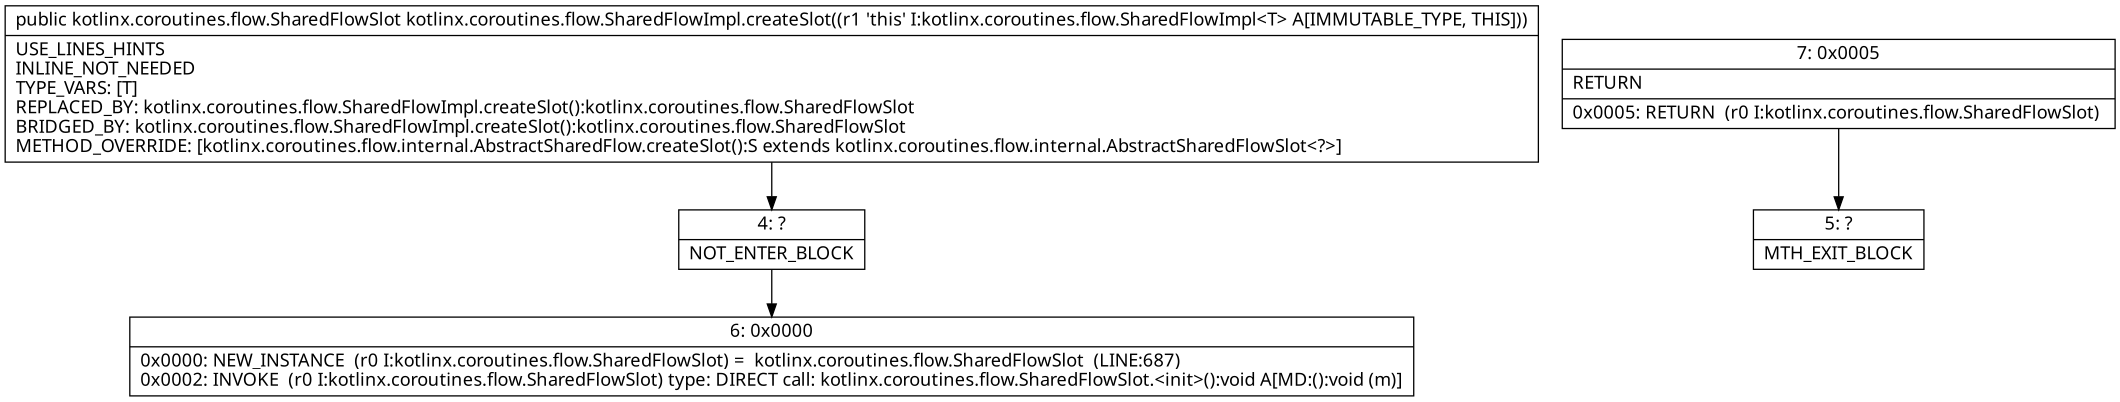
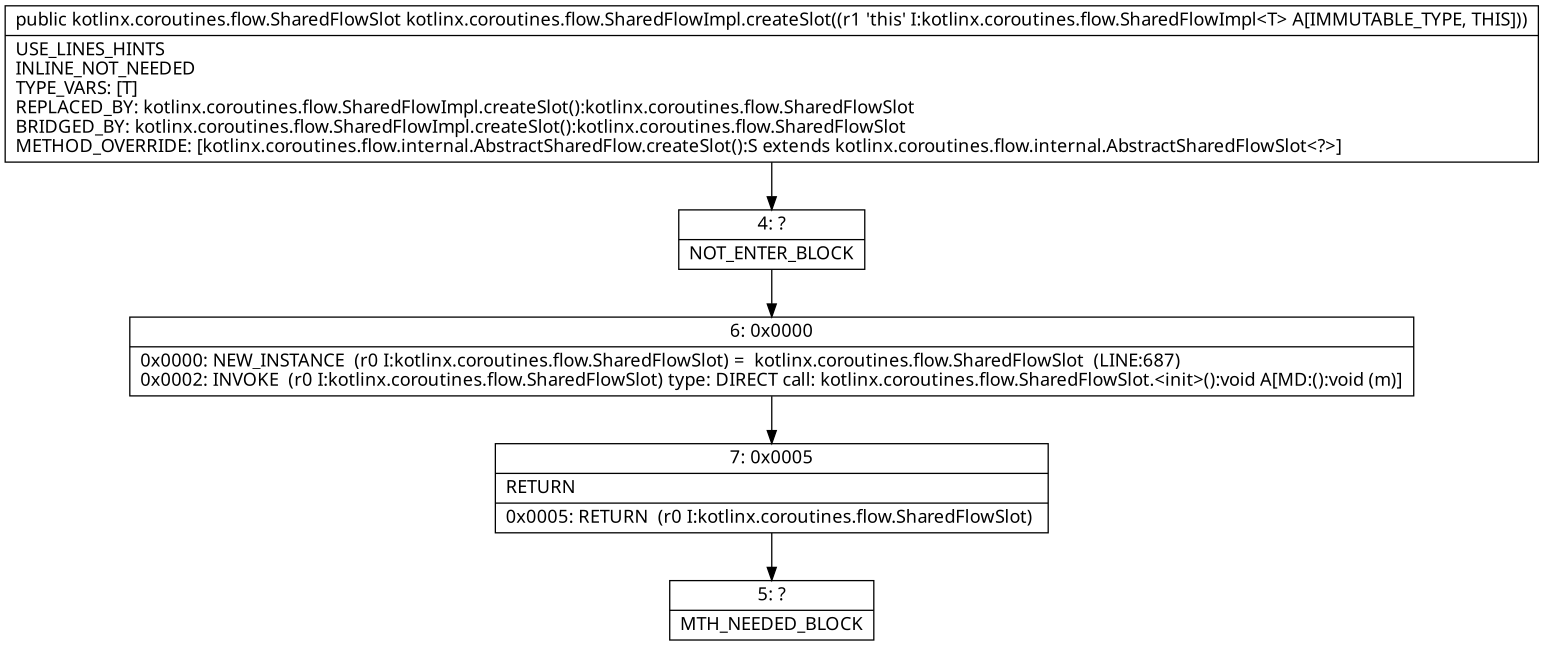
(1839, 254) -> (772, 625)
none -> (772, 413)
